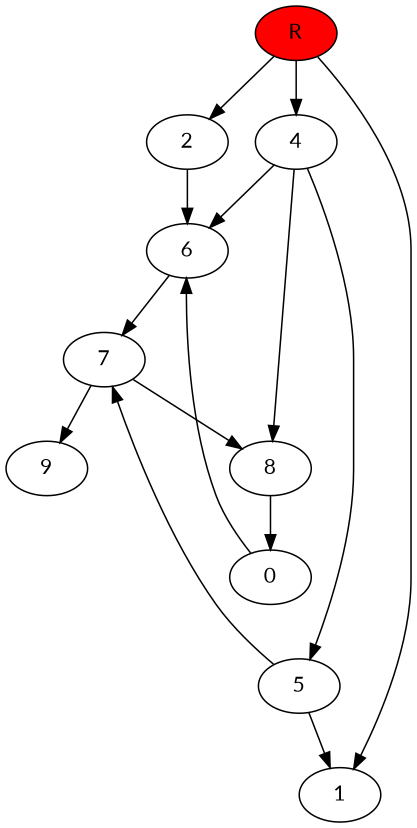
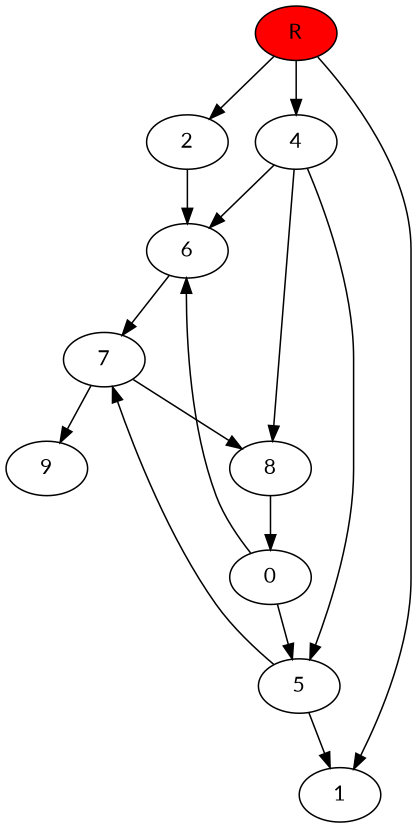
none -> (283, 624)
